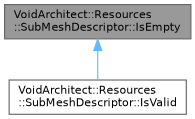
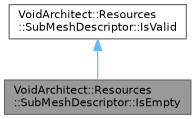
(98, 65) -> (98, 65)
